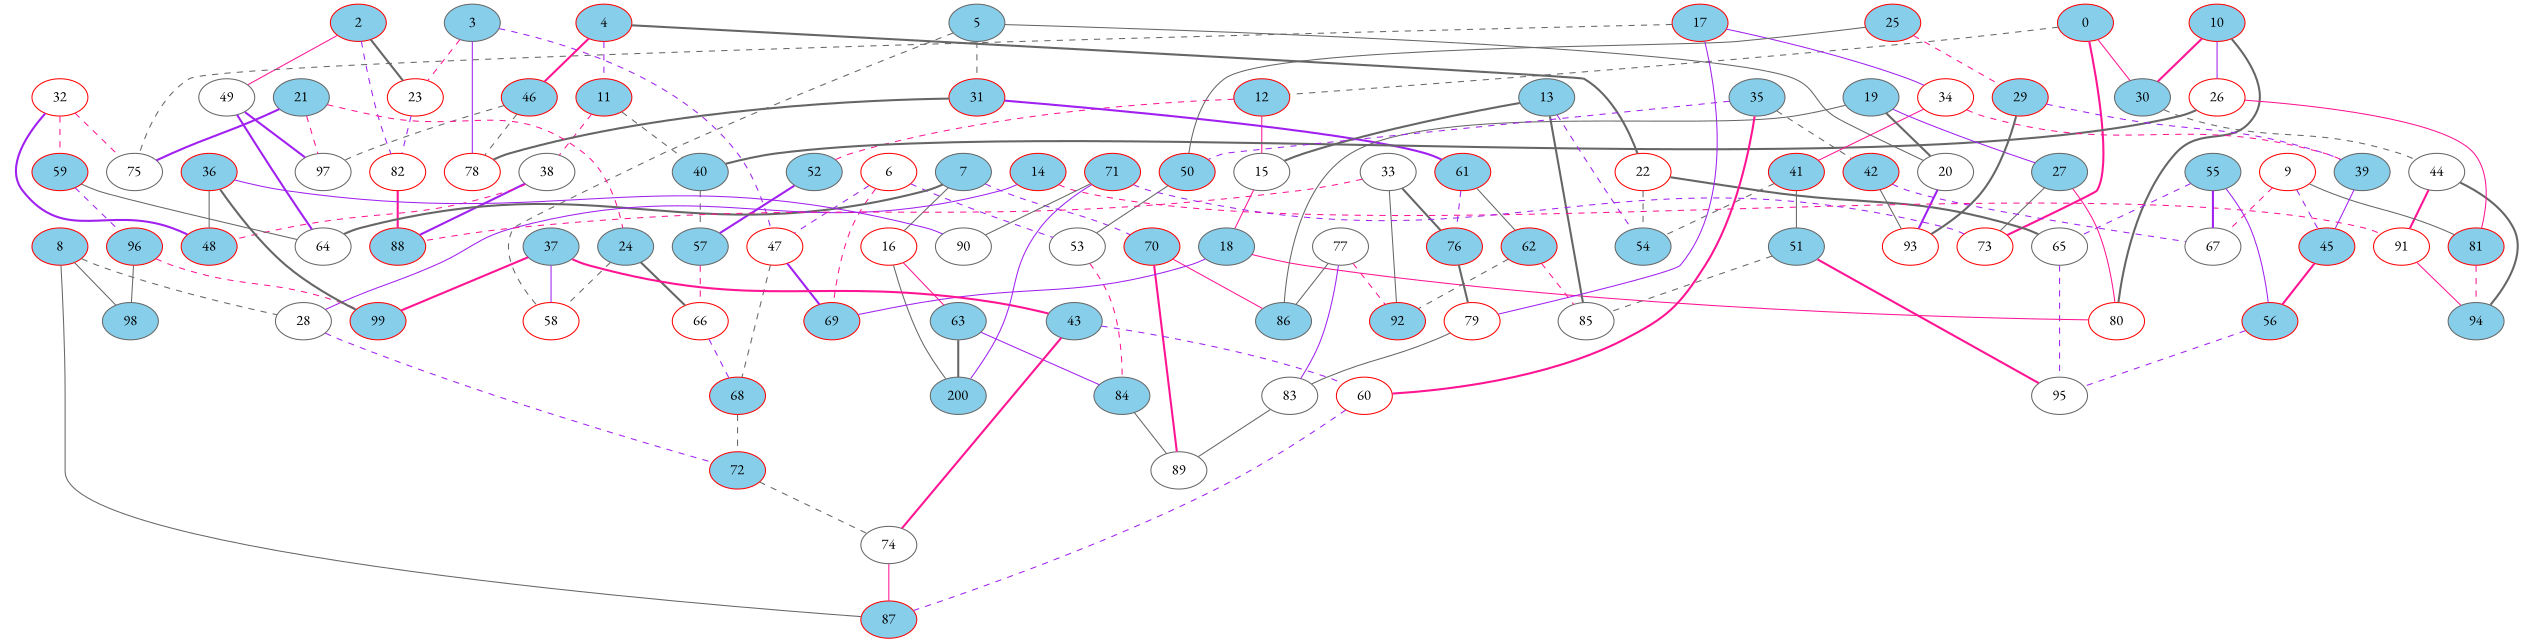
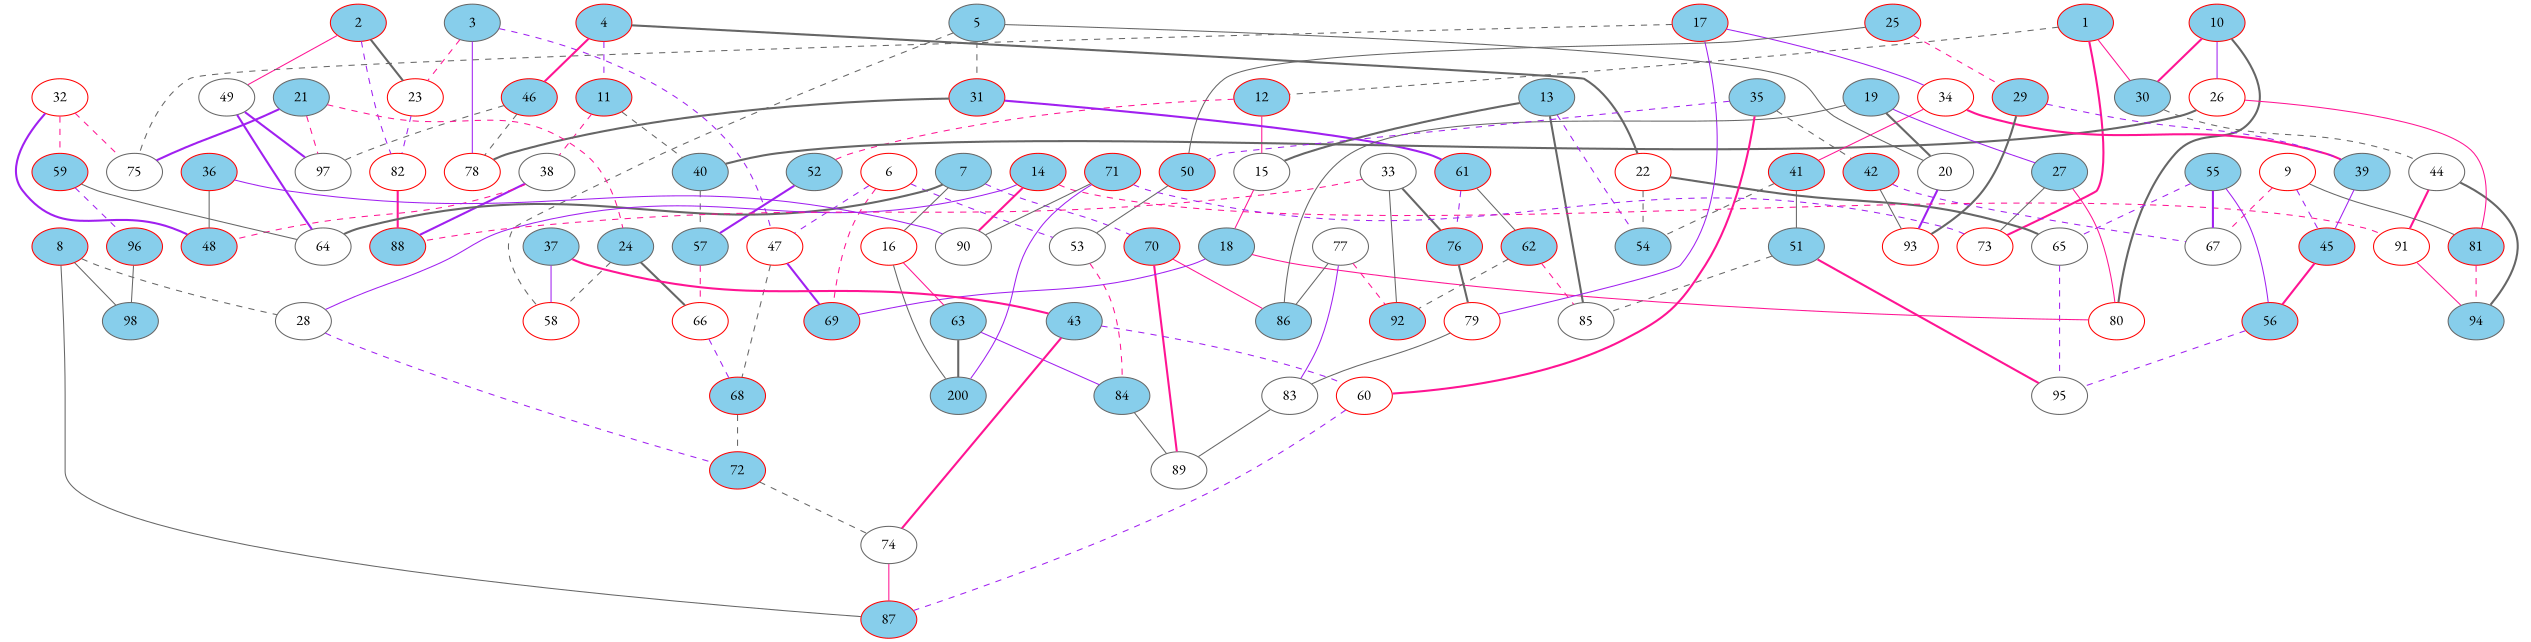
(2085, 23) -> (2085, 23)
(2154, 135) -> (2154, 135)
none -> (1005, 205)
(378, 321) -> none
